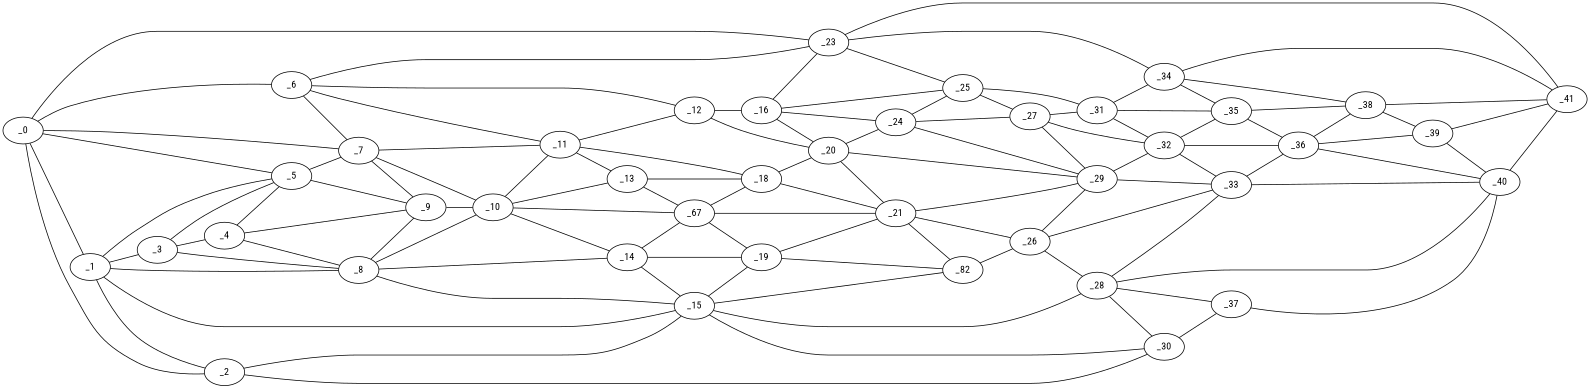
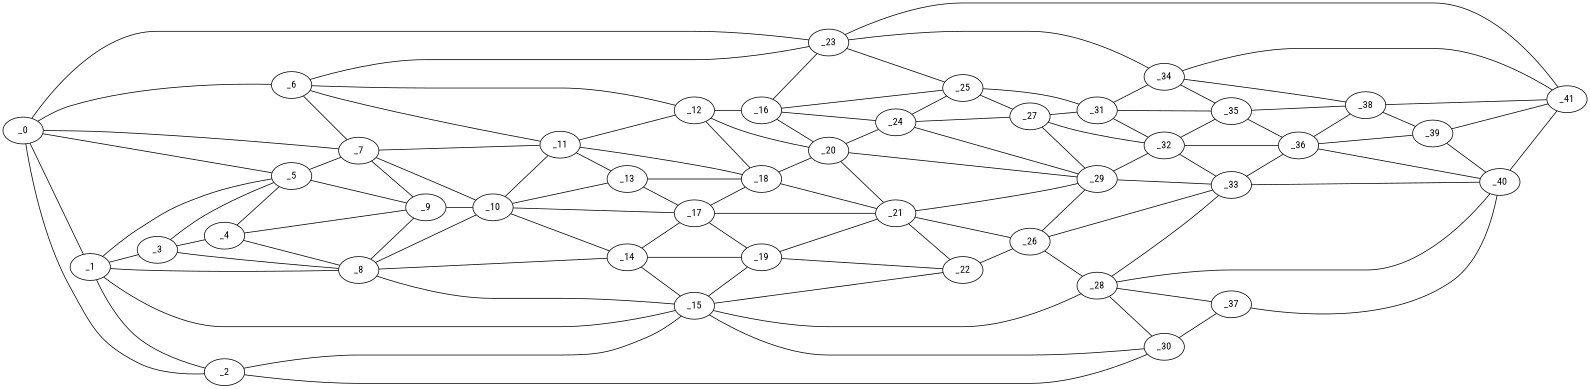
none -> (728, 145)
(694, 213) -> (694, 213)
(963, 270) -> (963, 270)
